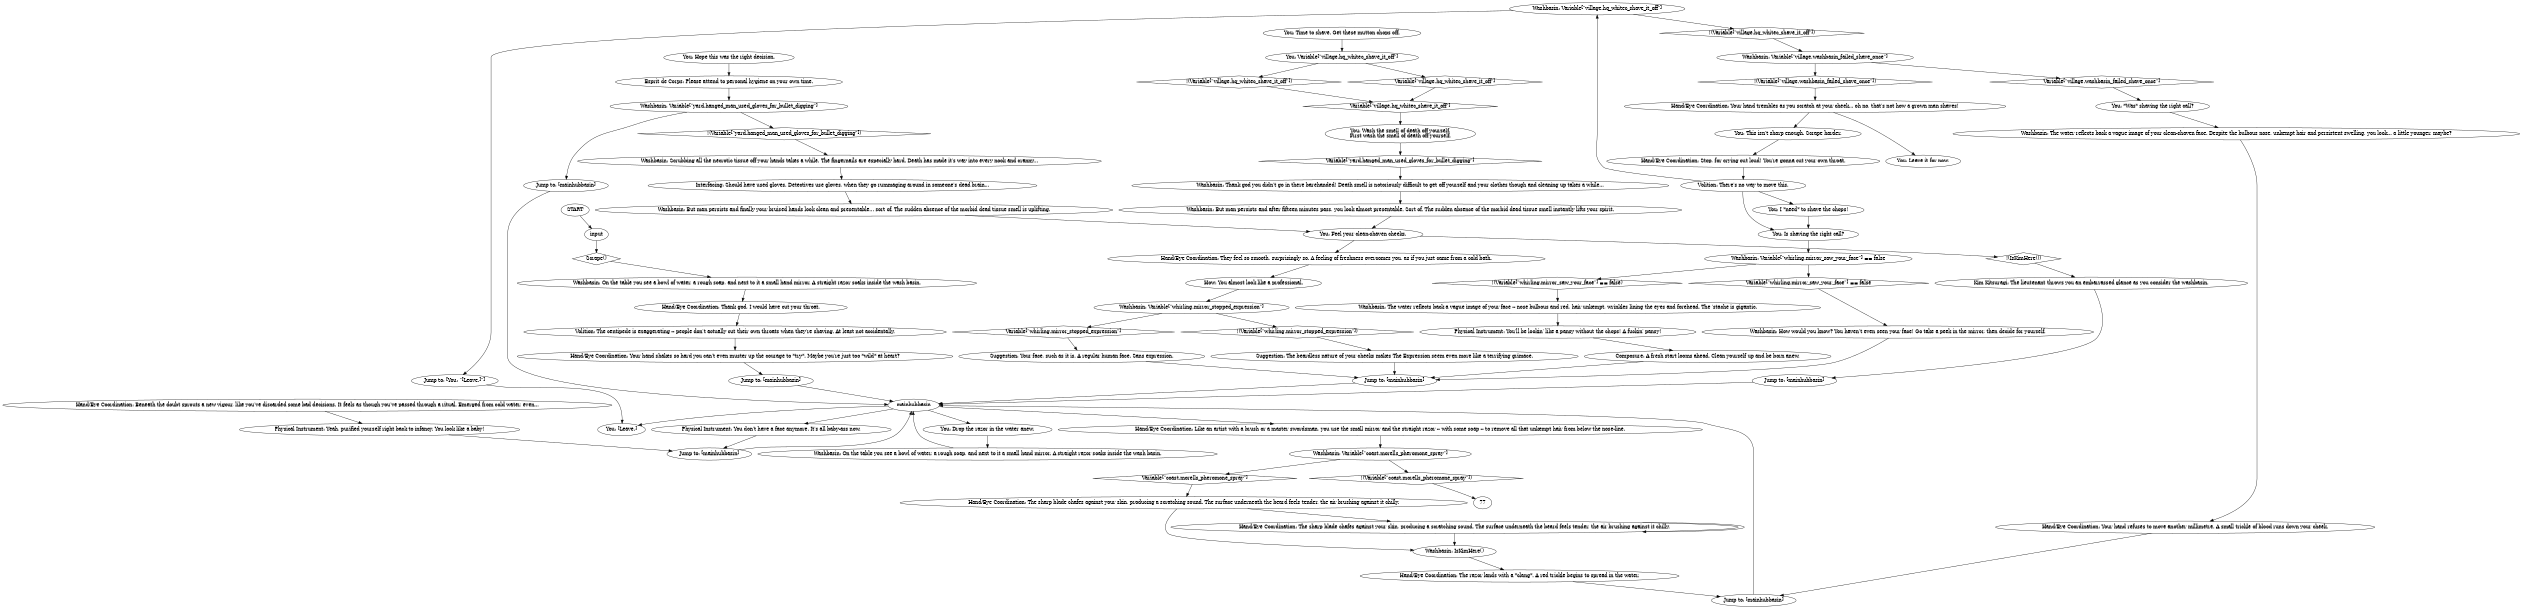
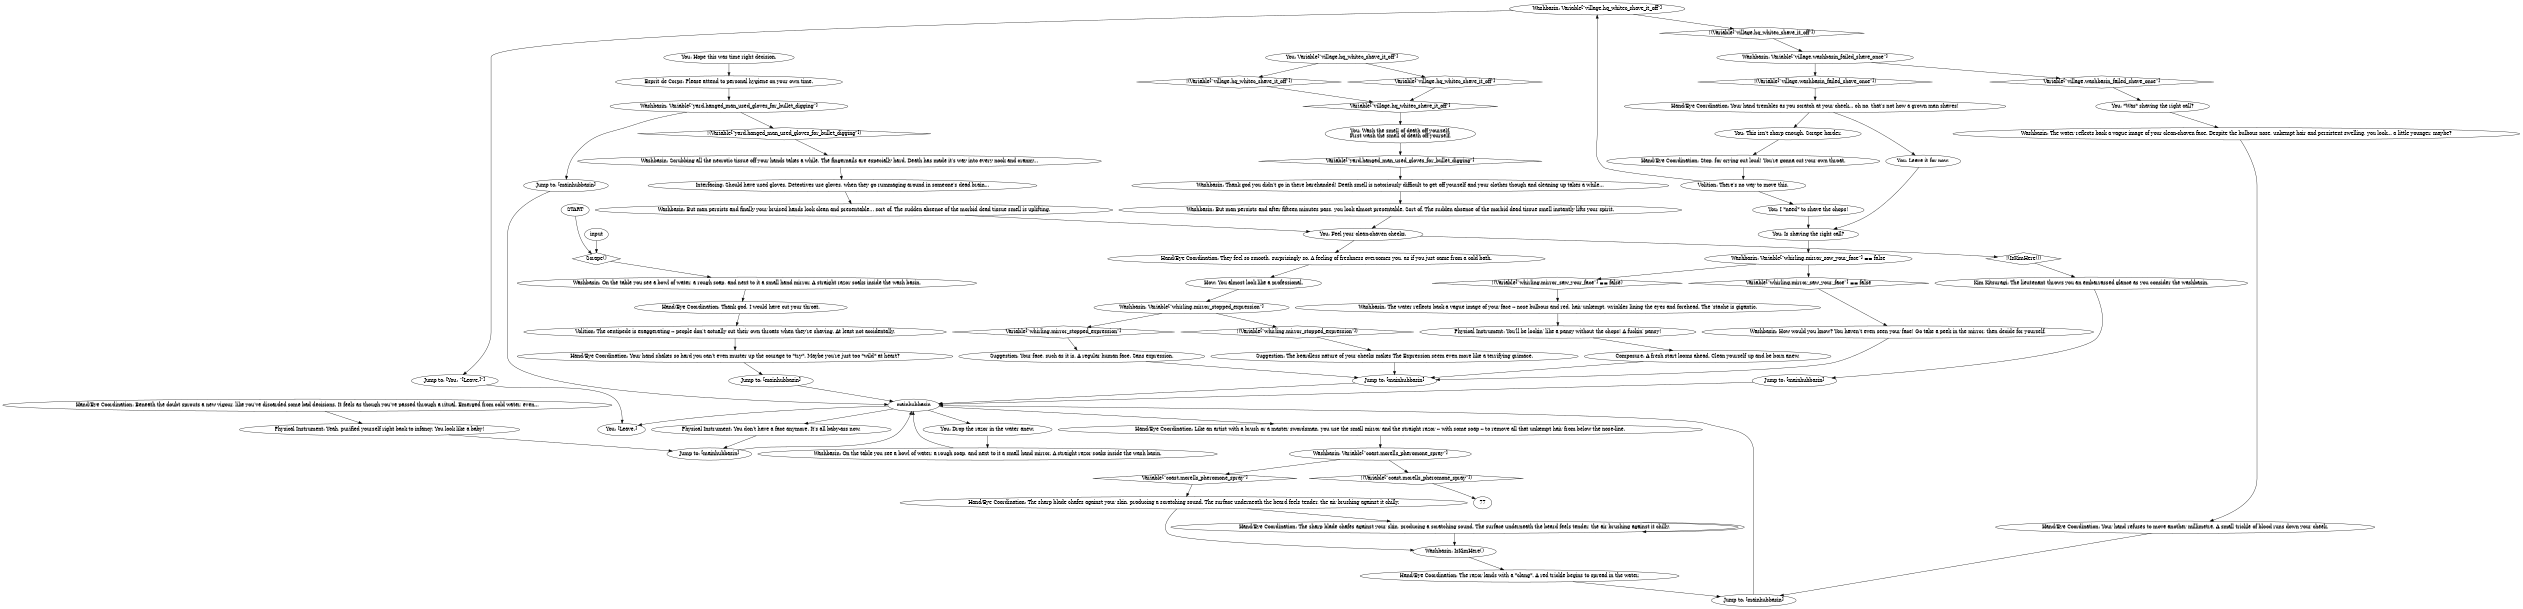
(1342, 33) -> none
(729, 58) -> (729, 58)
(1749, 216) -> (1883, 205)
(585, 221) -> (579, 235)
